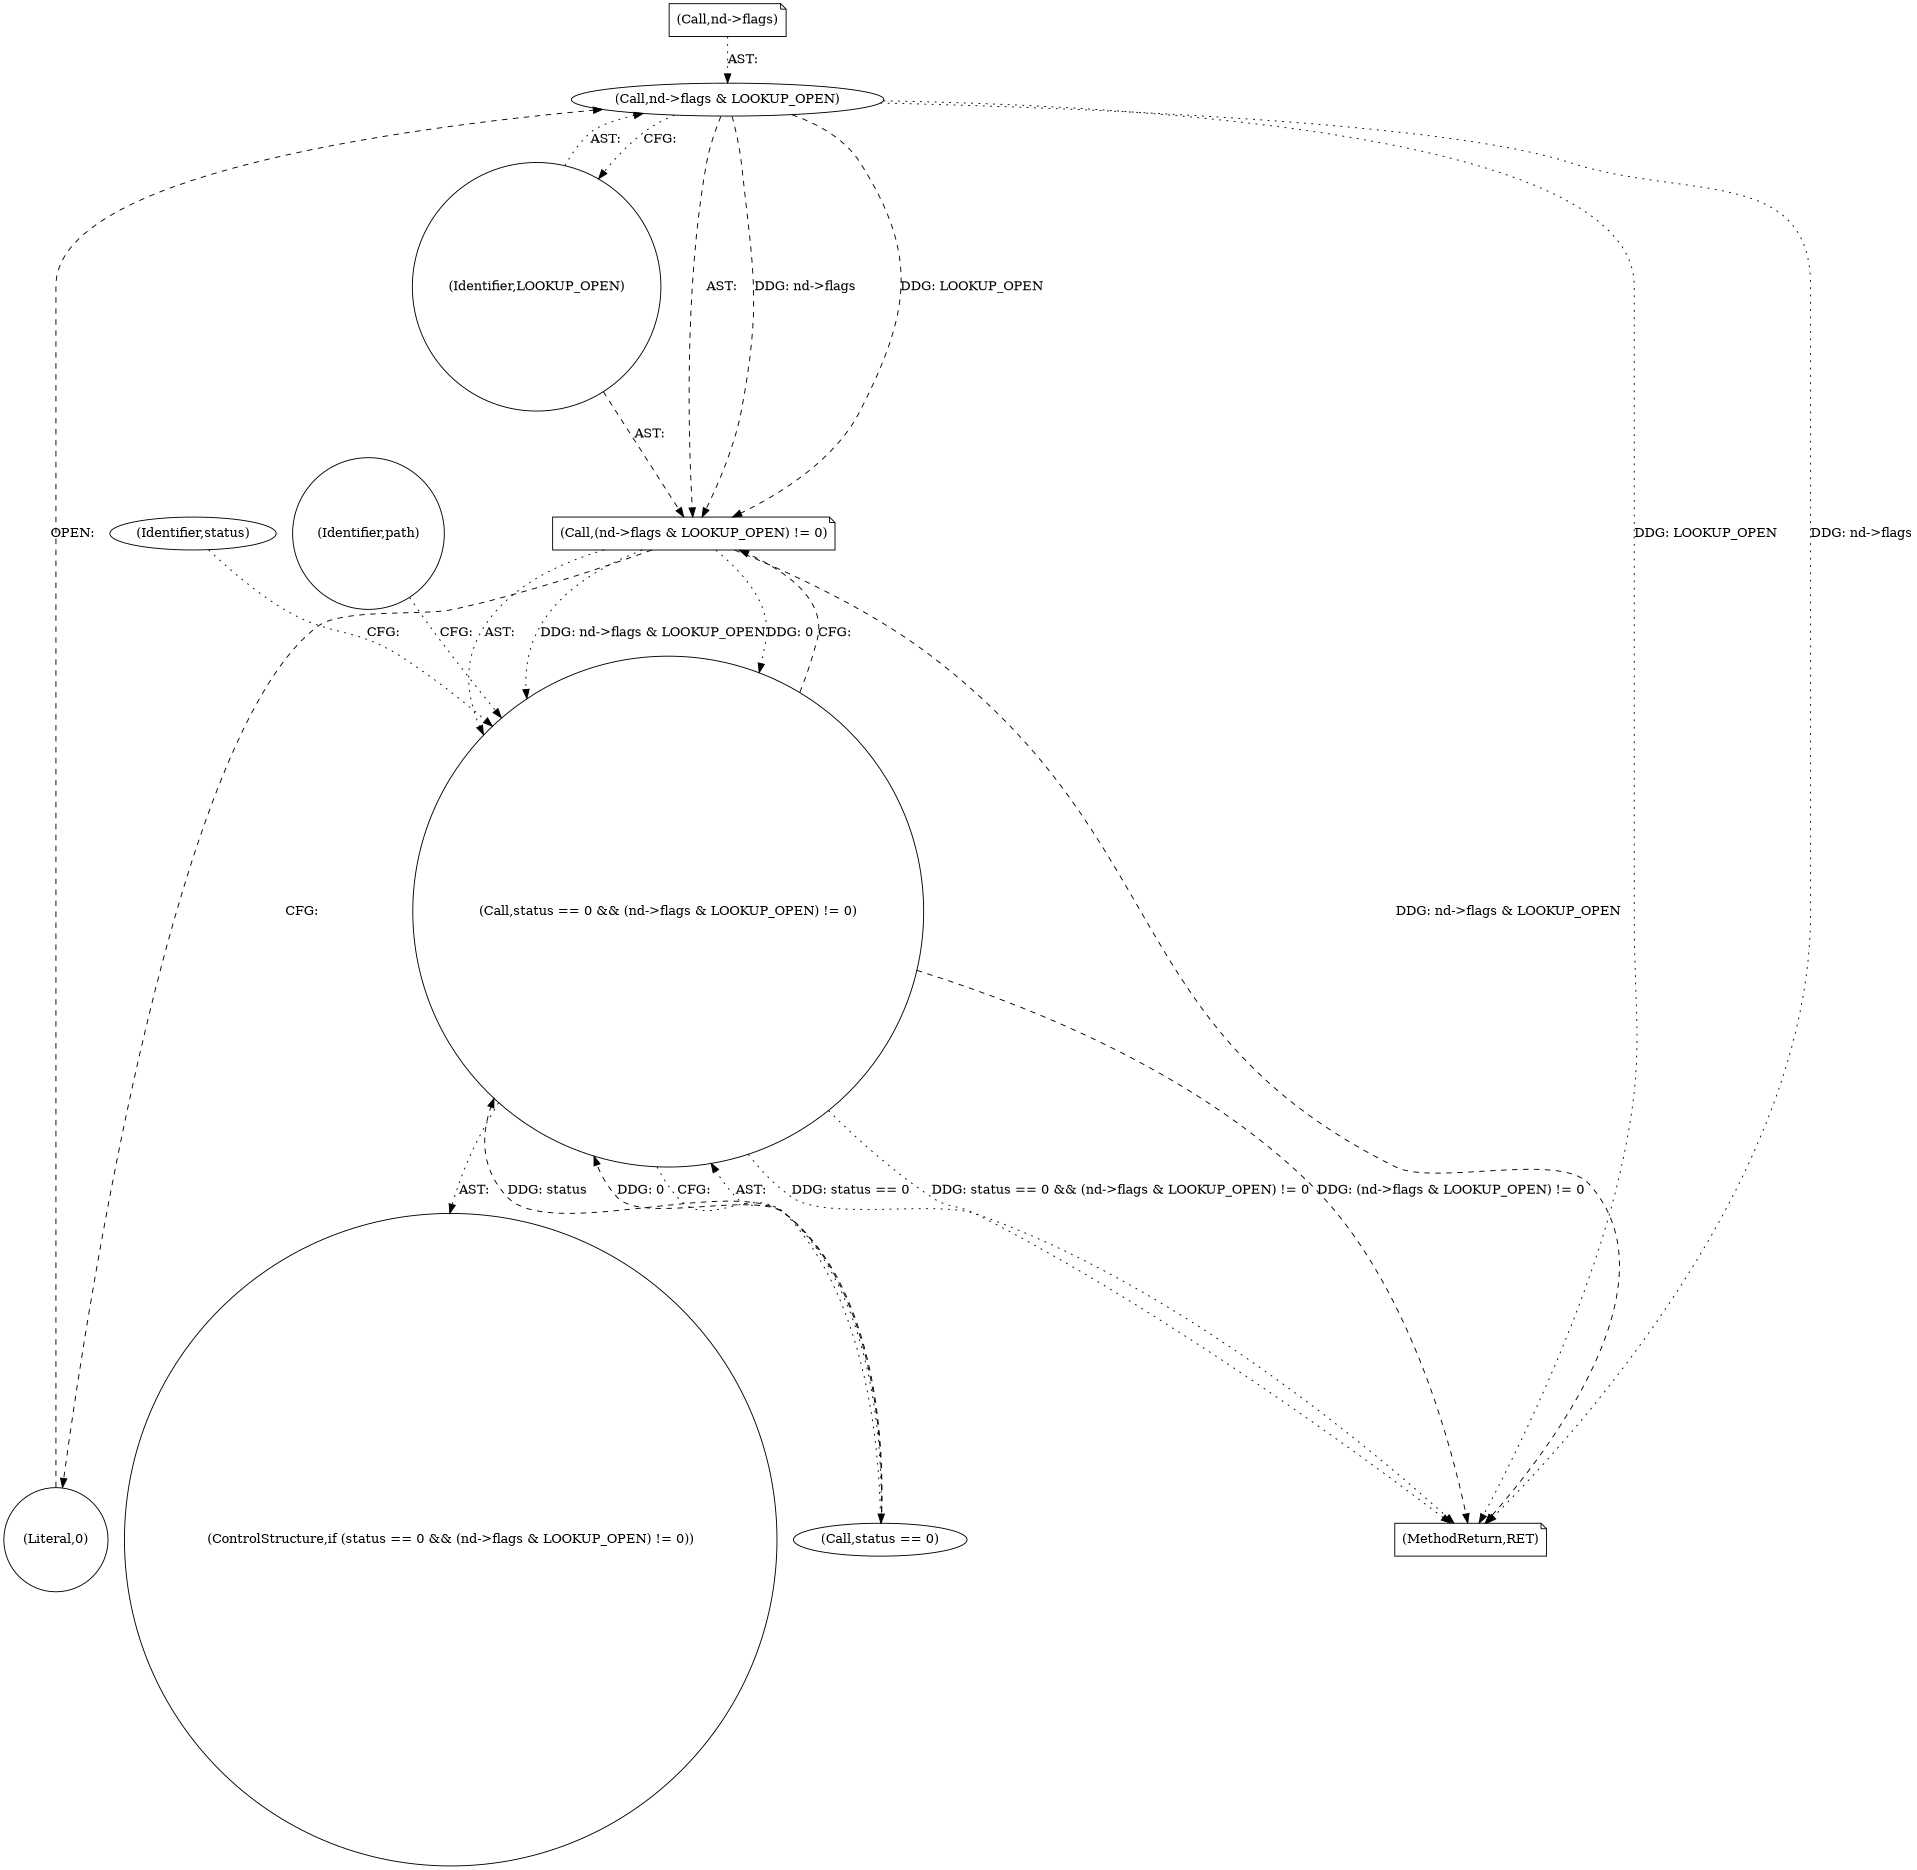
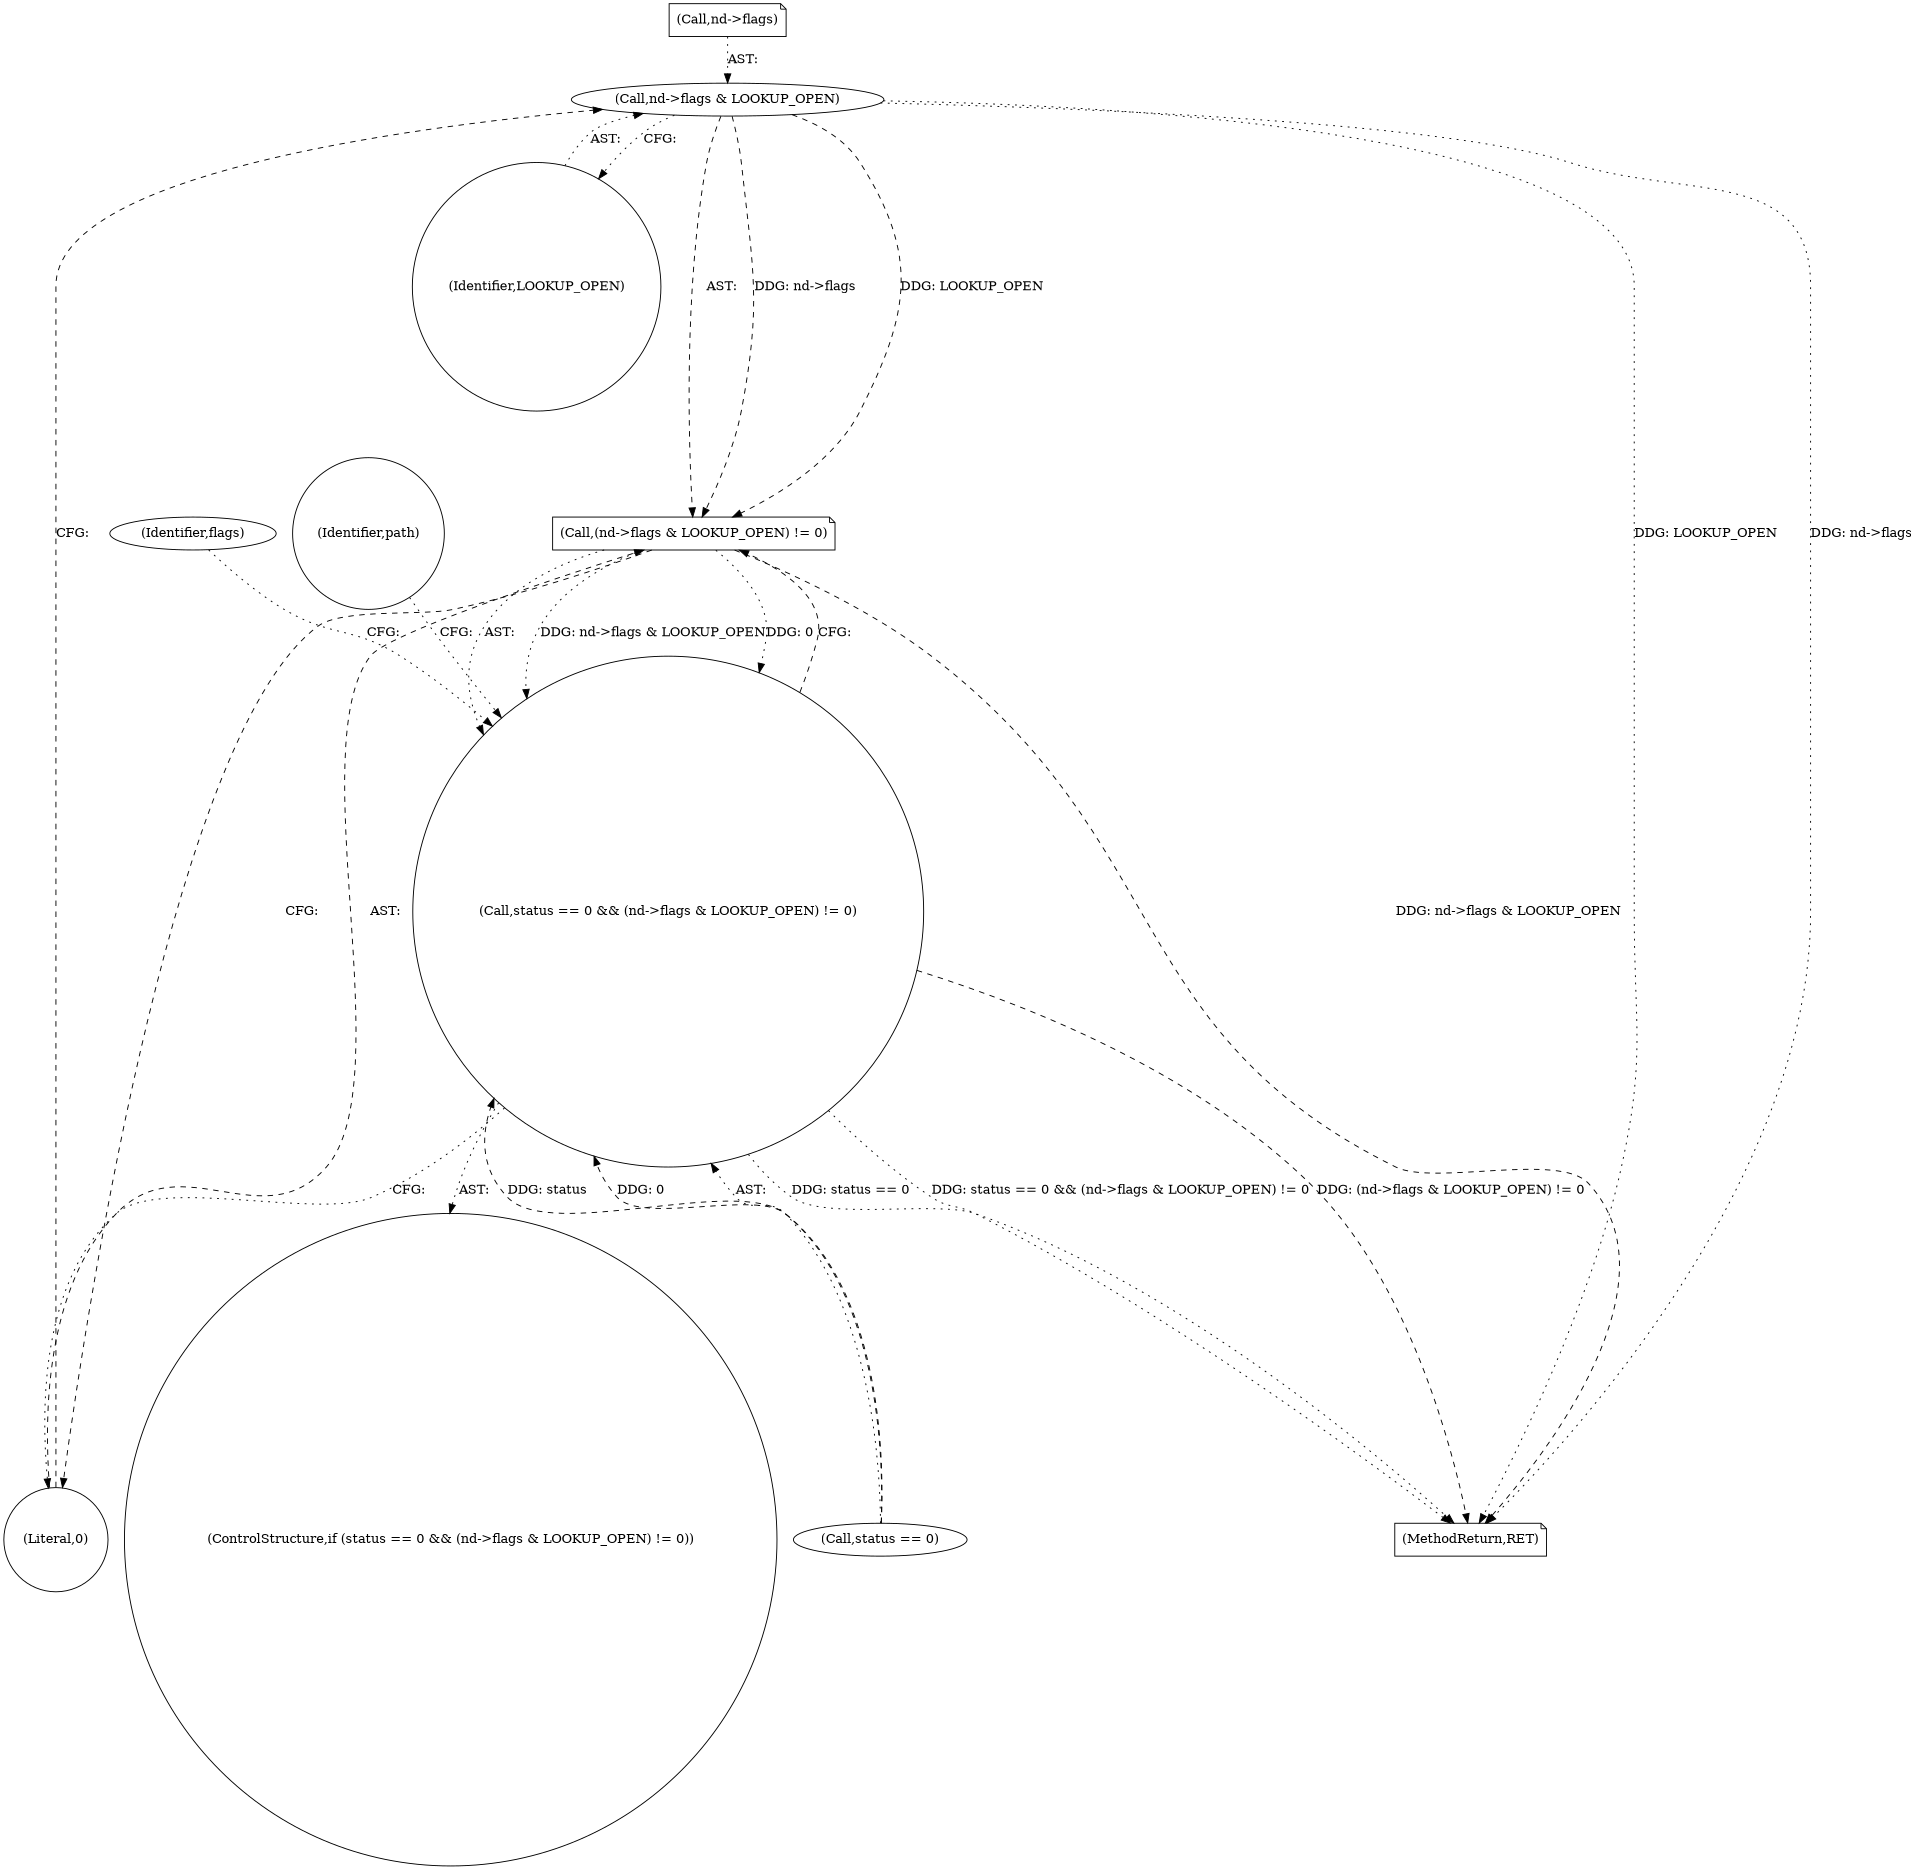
(641, 450) -> (355, 1028)
(75, 534) -> (75, 534)
(193, 534) -> (193, 534)
(837, 1282) -> (182, 1198)
